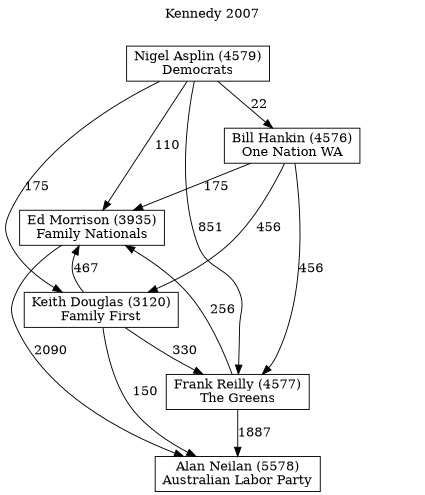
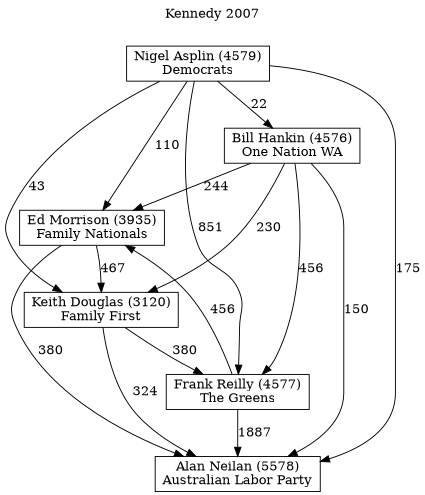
(37, 187) -> (37, 187)
(217, 187) -> (217, 187)
(269, 228) -> (269, 228)
none -> (395, 238)
(73, 274) -> (100, 264)
(223, 310) -> (223, 310)
none -> (344, 313)
(51, 351) -> (51, 351)
(185, 351) -> (185, 351)
(146, 392) -> (146, 392)
